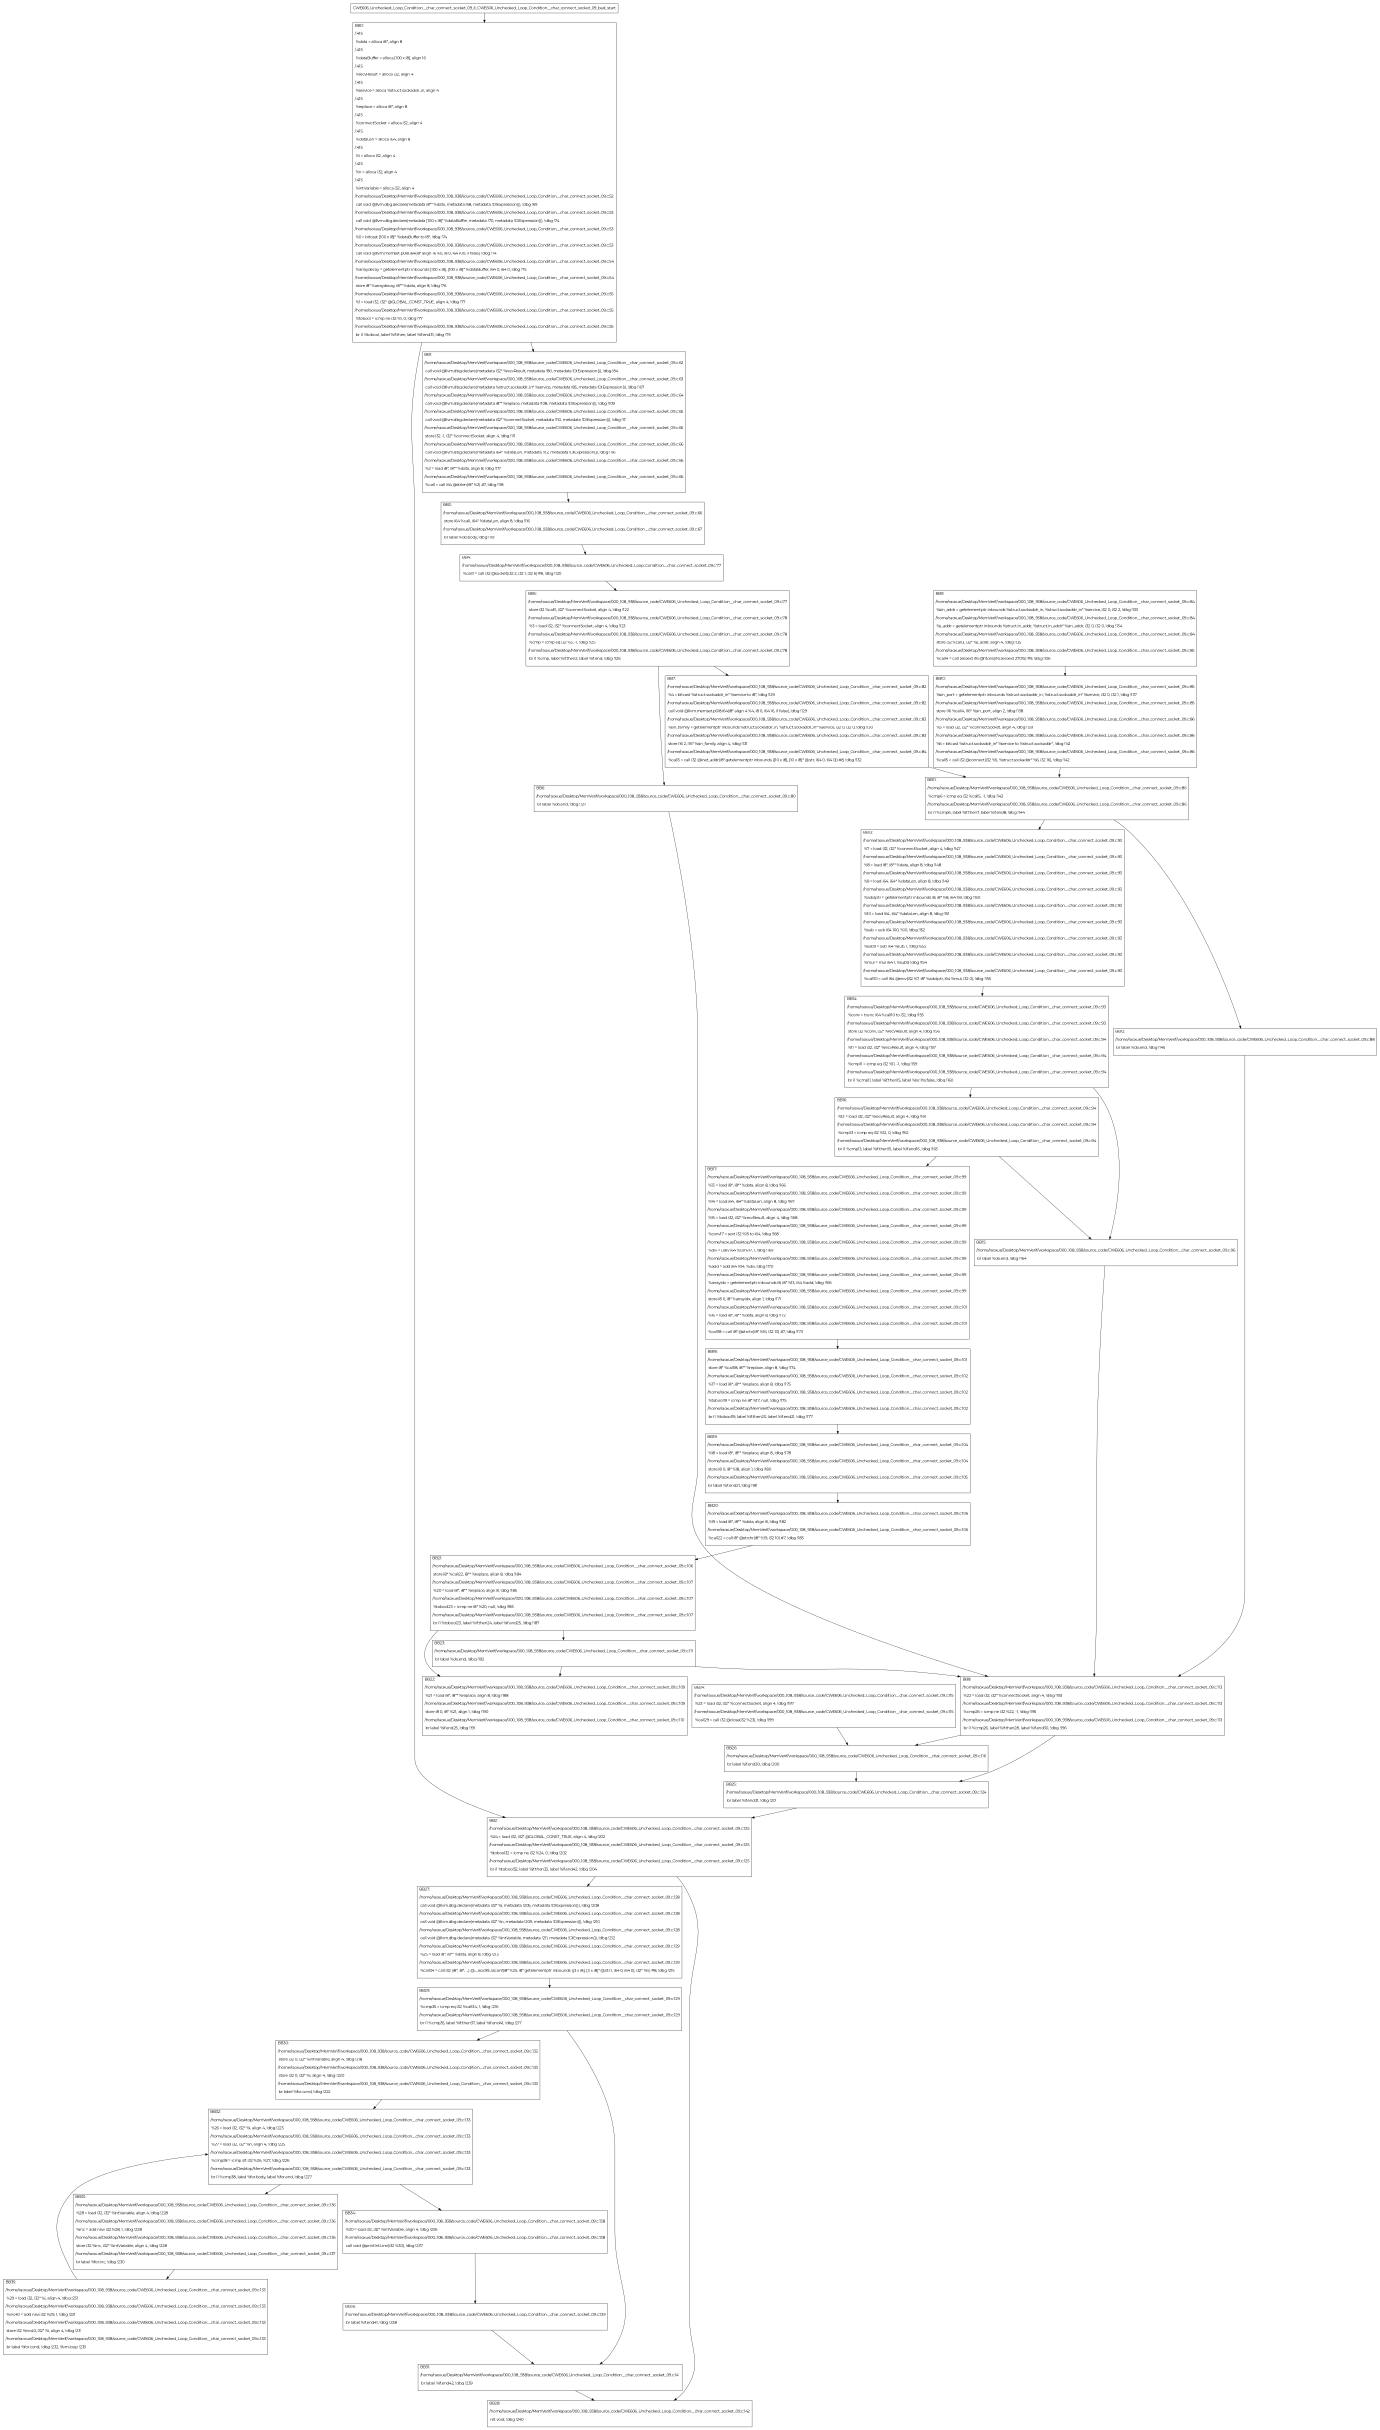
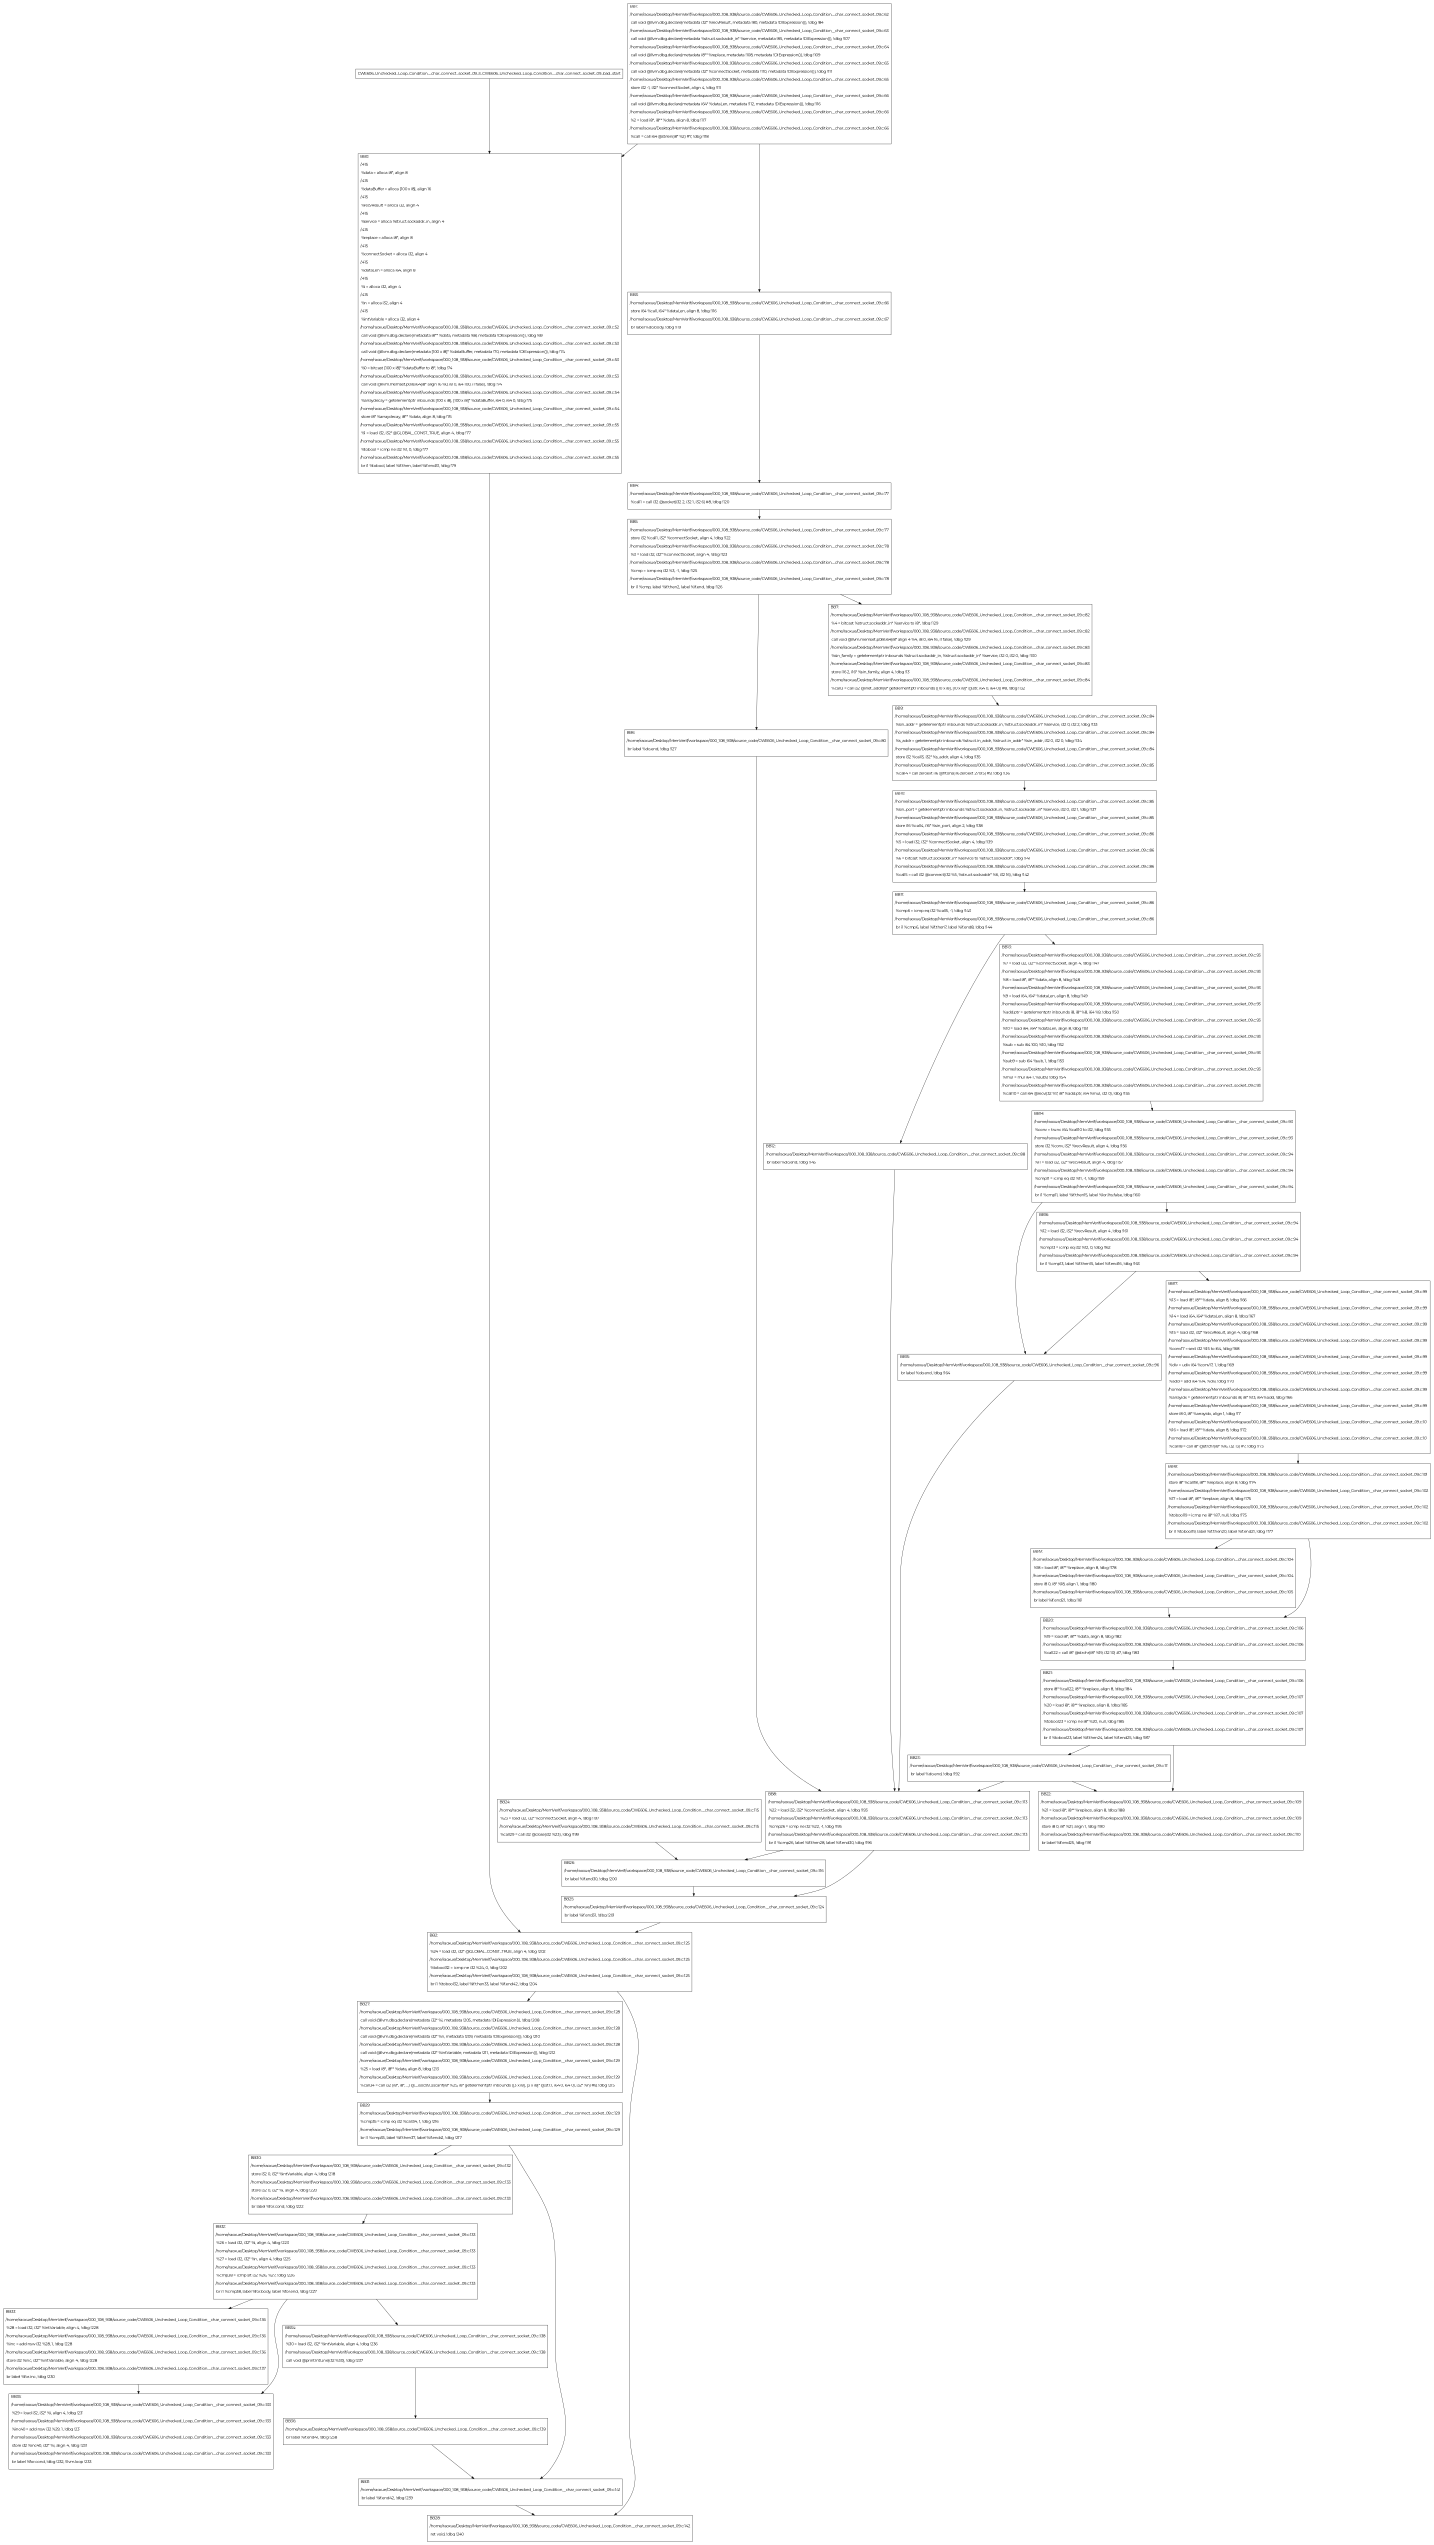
(532, 346) -> (631, 149)
(946, 772) -> (994, 700)
(895, 946) -> (1033, 1061)
none -> (1309, 1582)
(91, 2180) -> (277, 2346)
